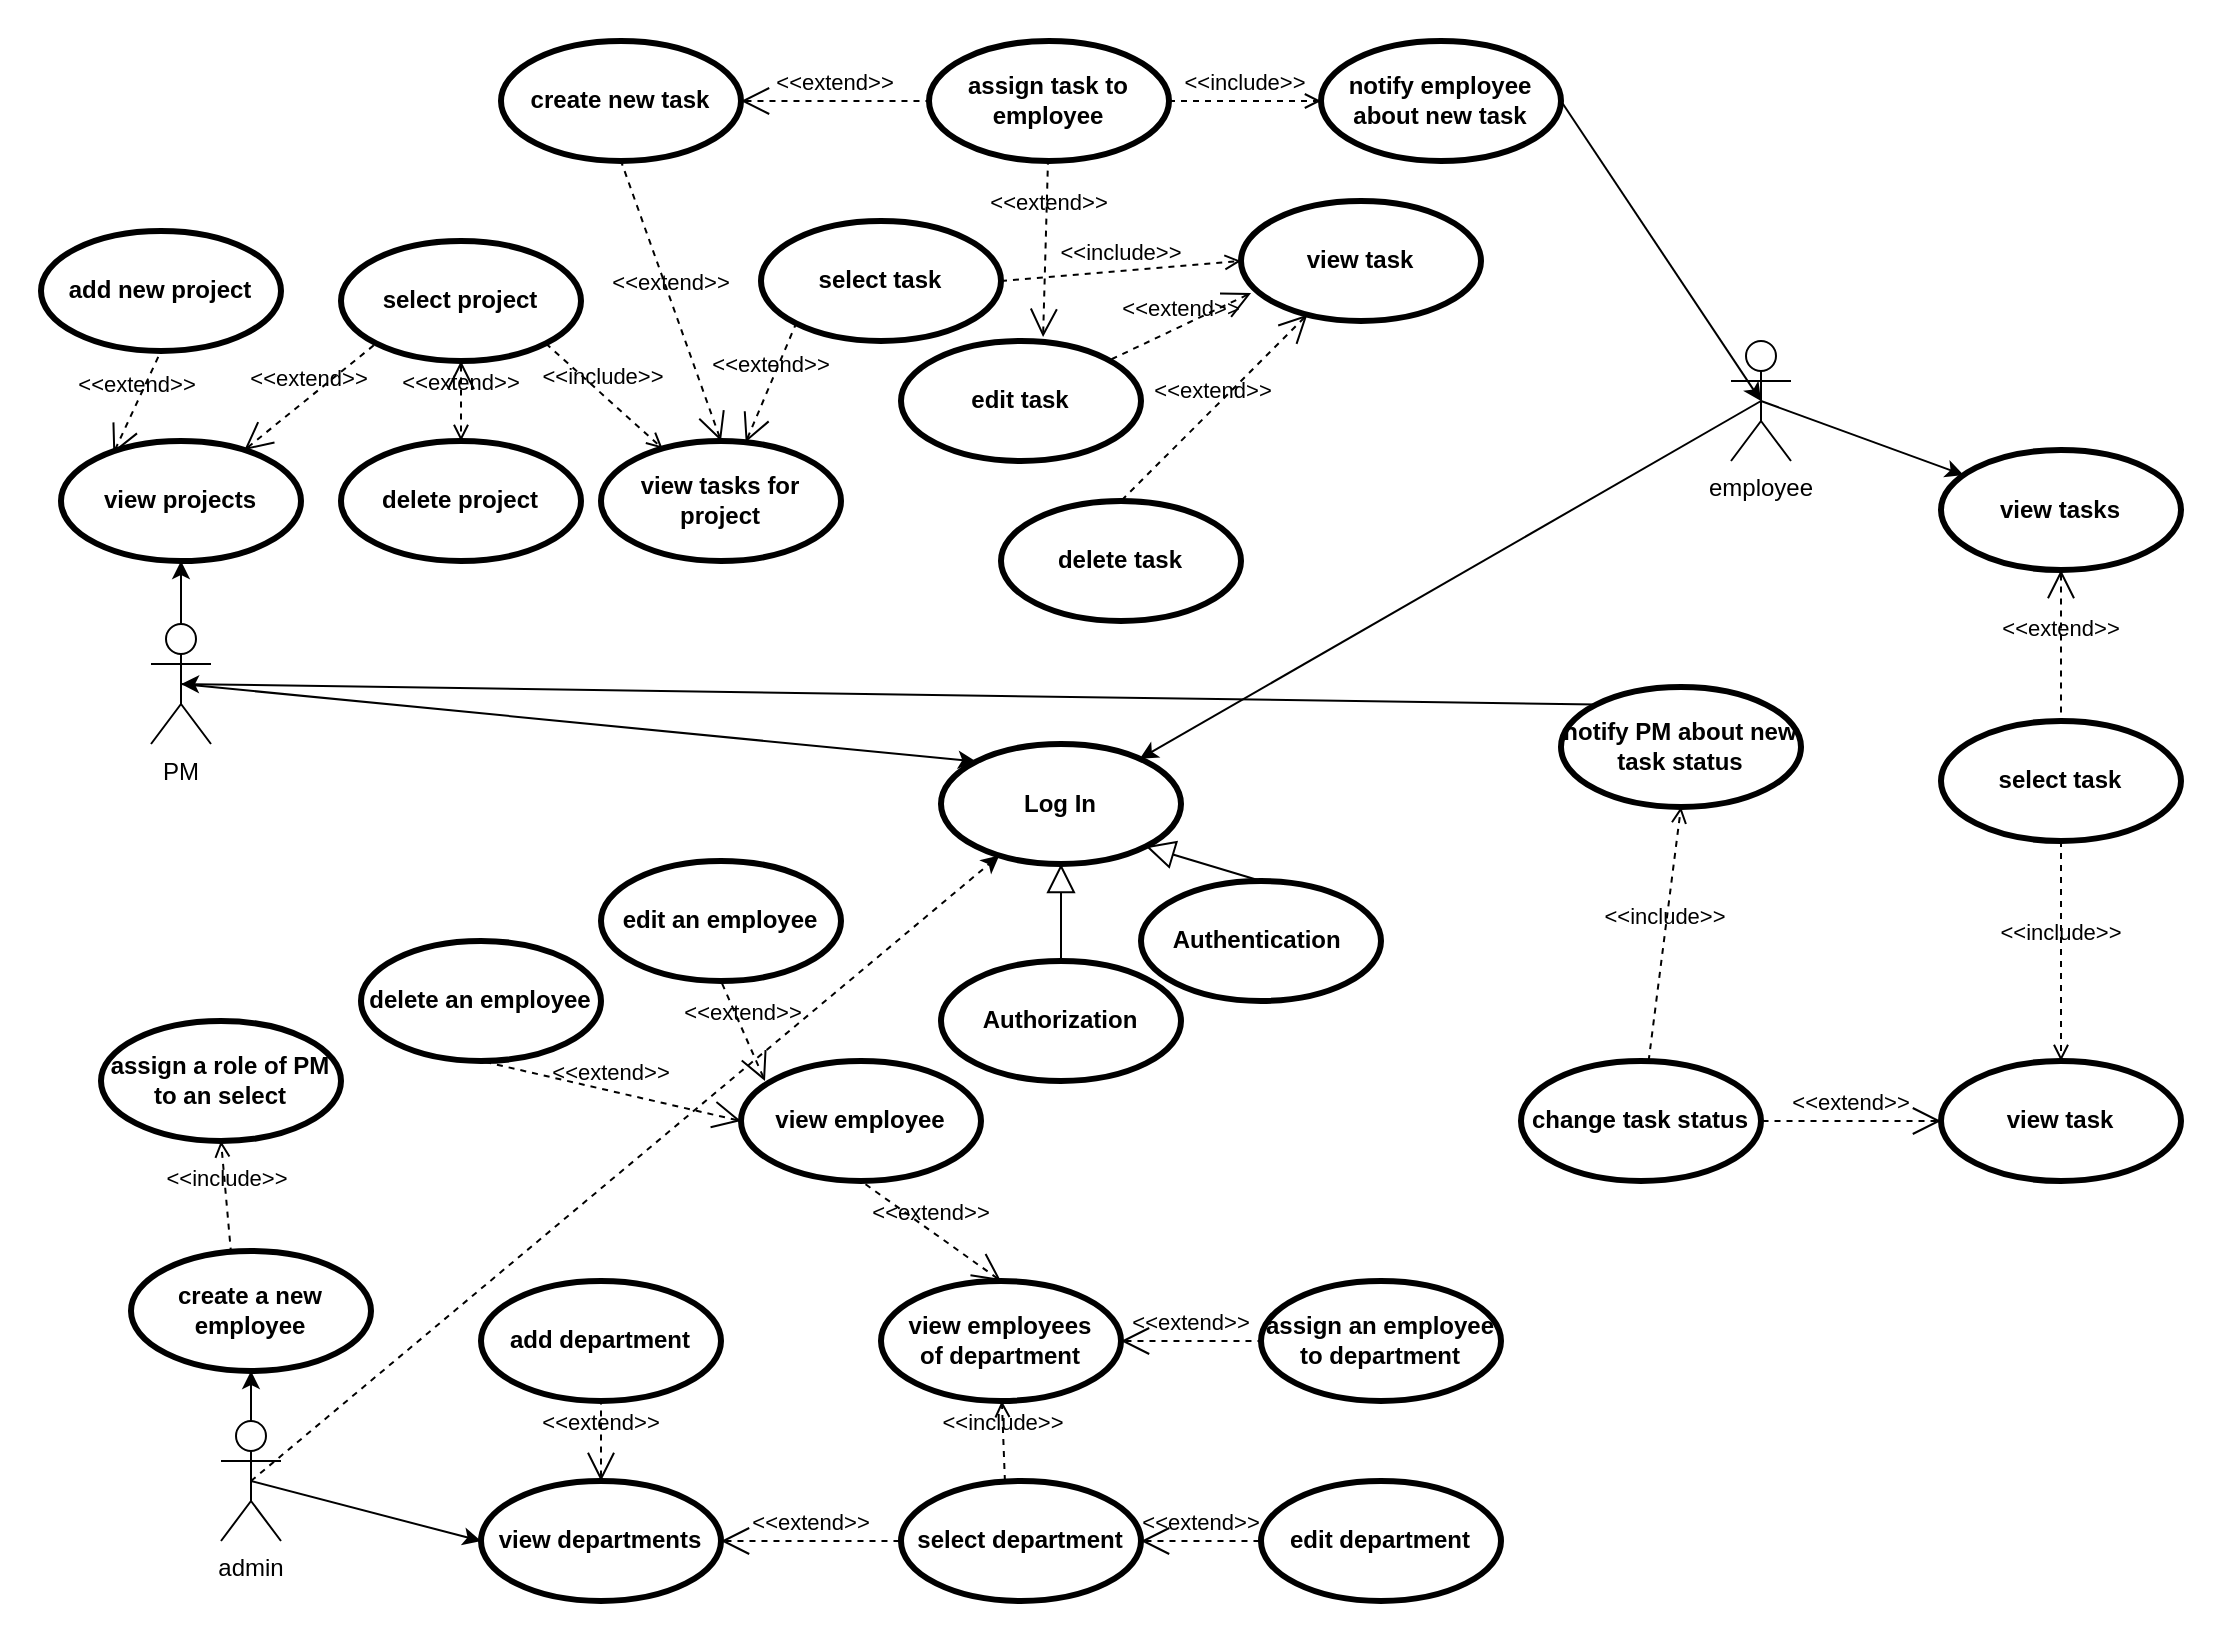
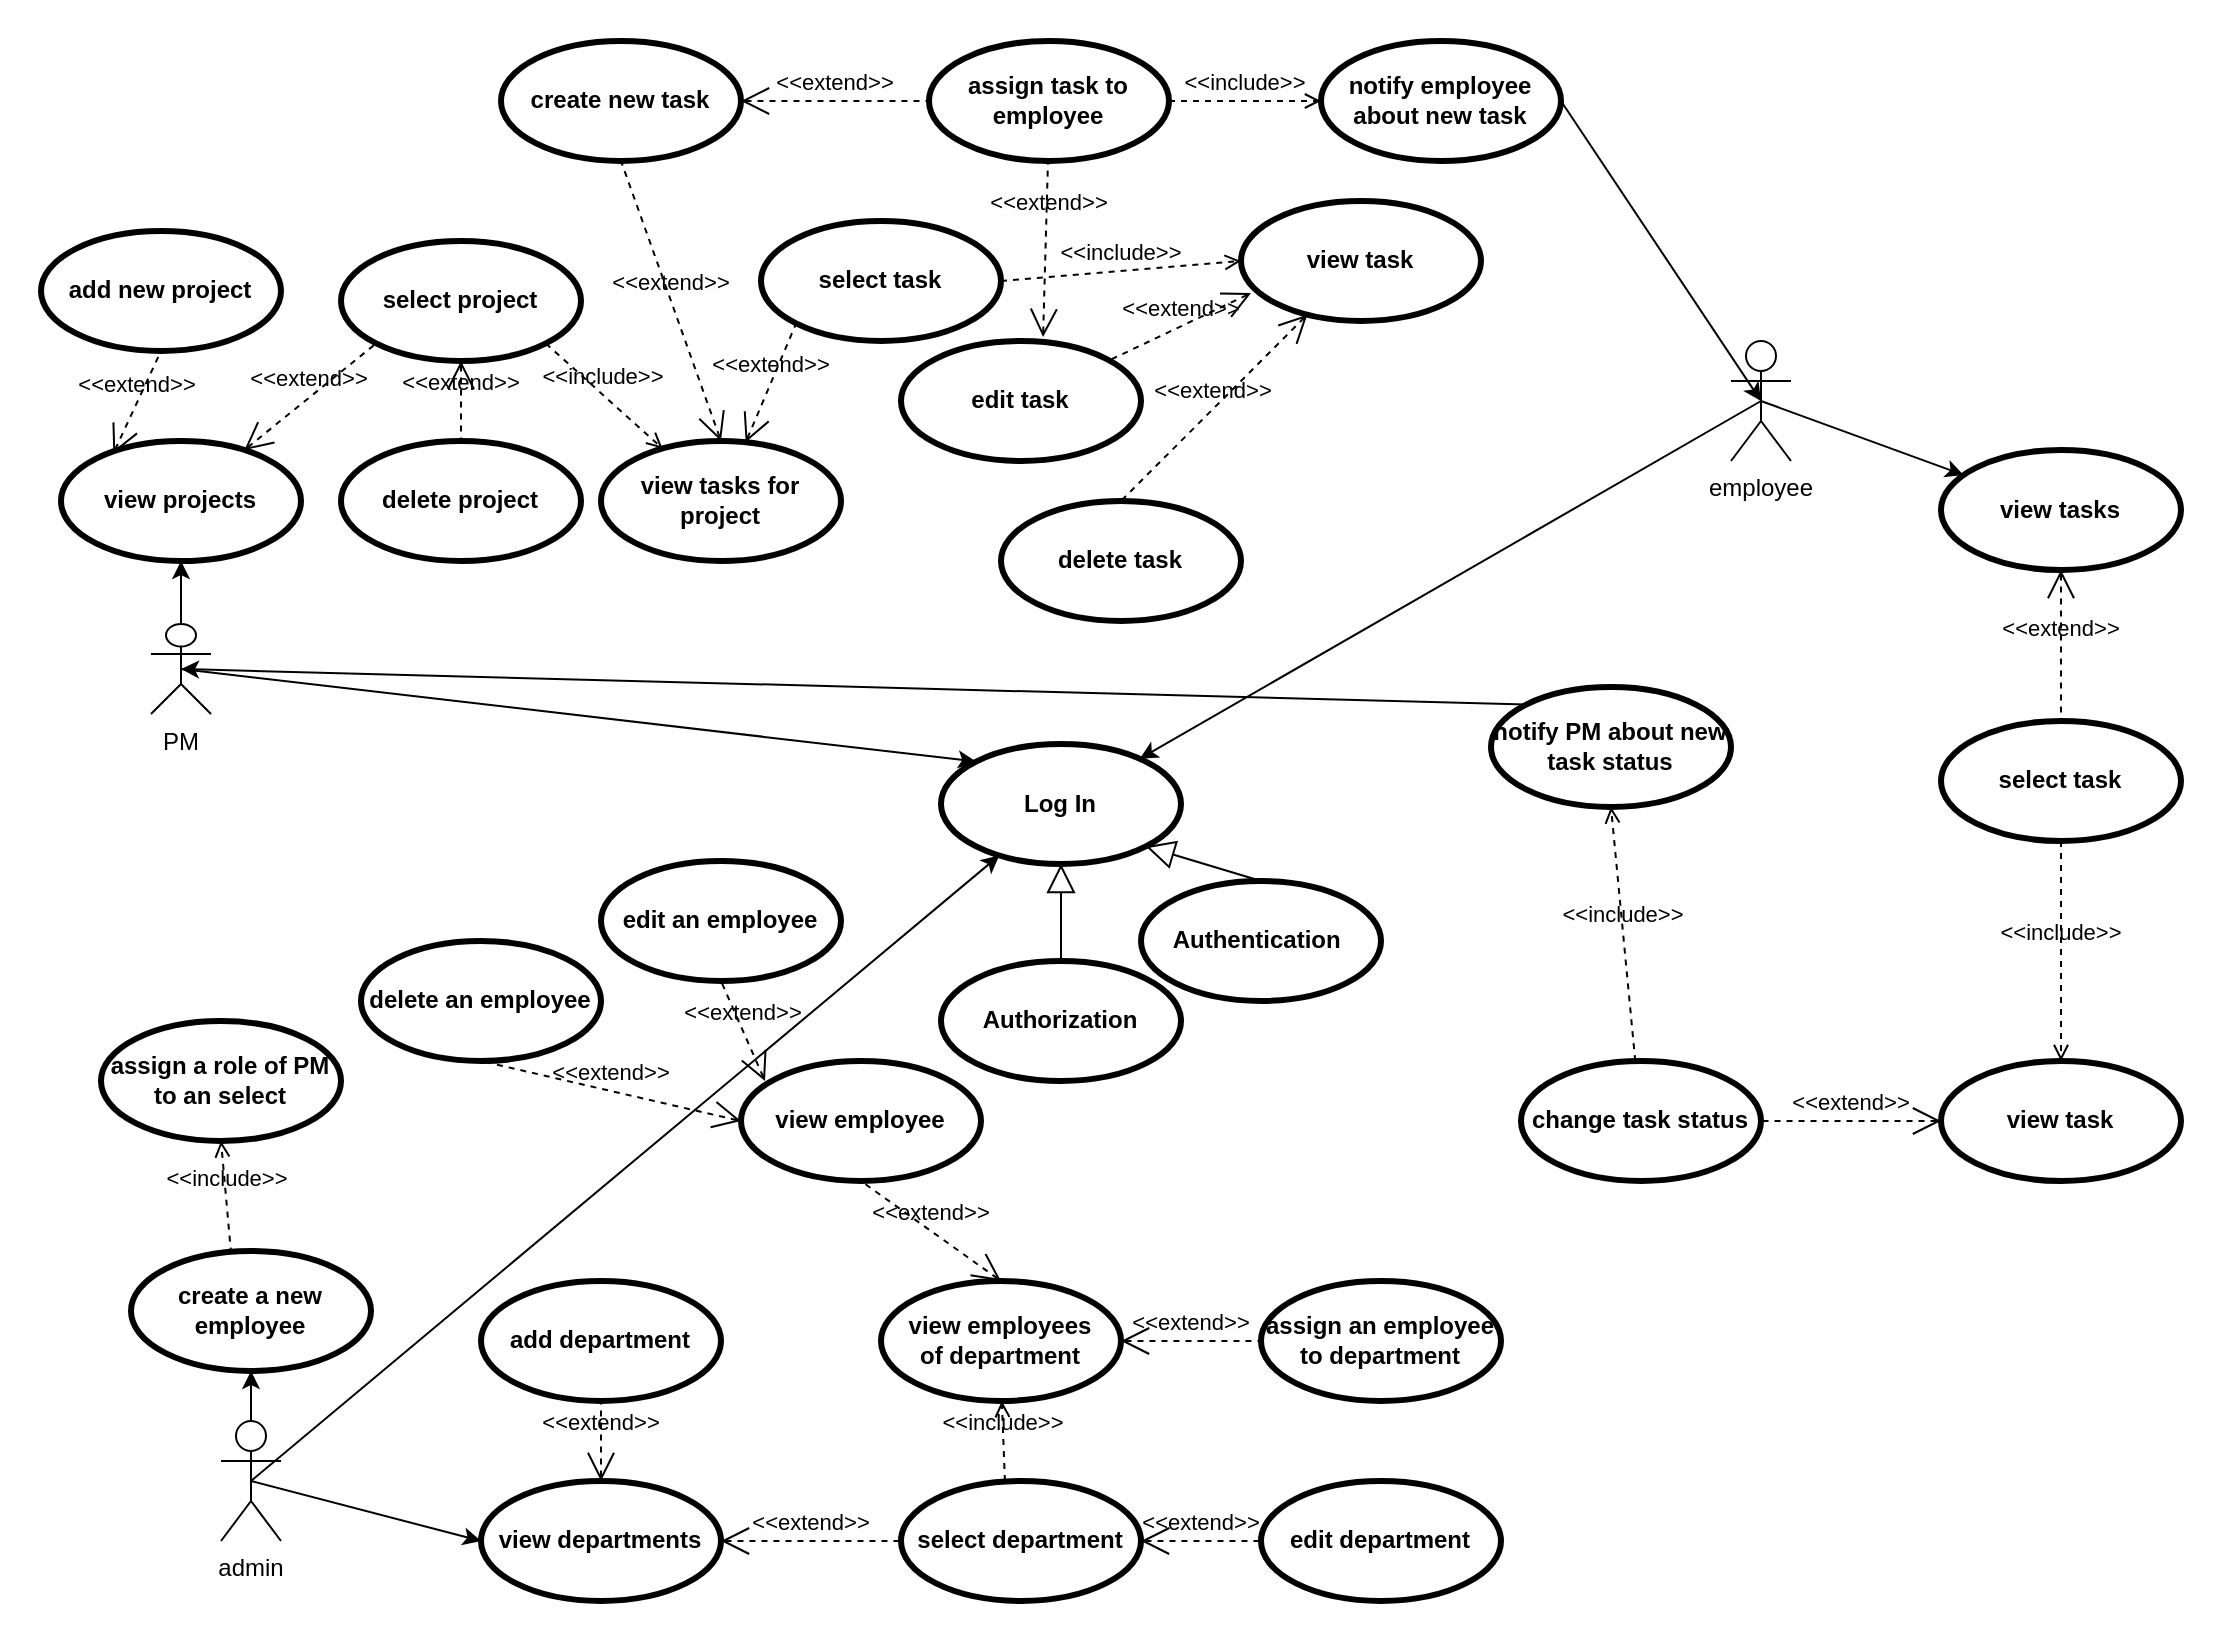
(461, 433) -> (461, 434)
(181, 684) -> (181, 669)
(1681, 747) -> (1611, 747)
(485, 1285) -> (485, 1285)
